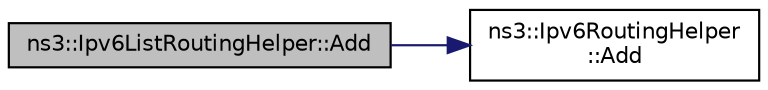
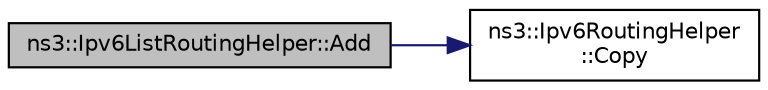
(615, 45) -> (615, 45)
